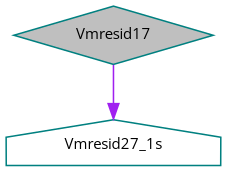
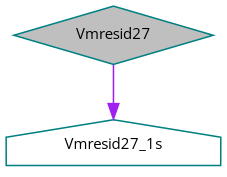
(113, 35) -> (113, 35)
